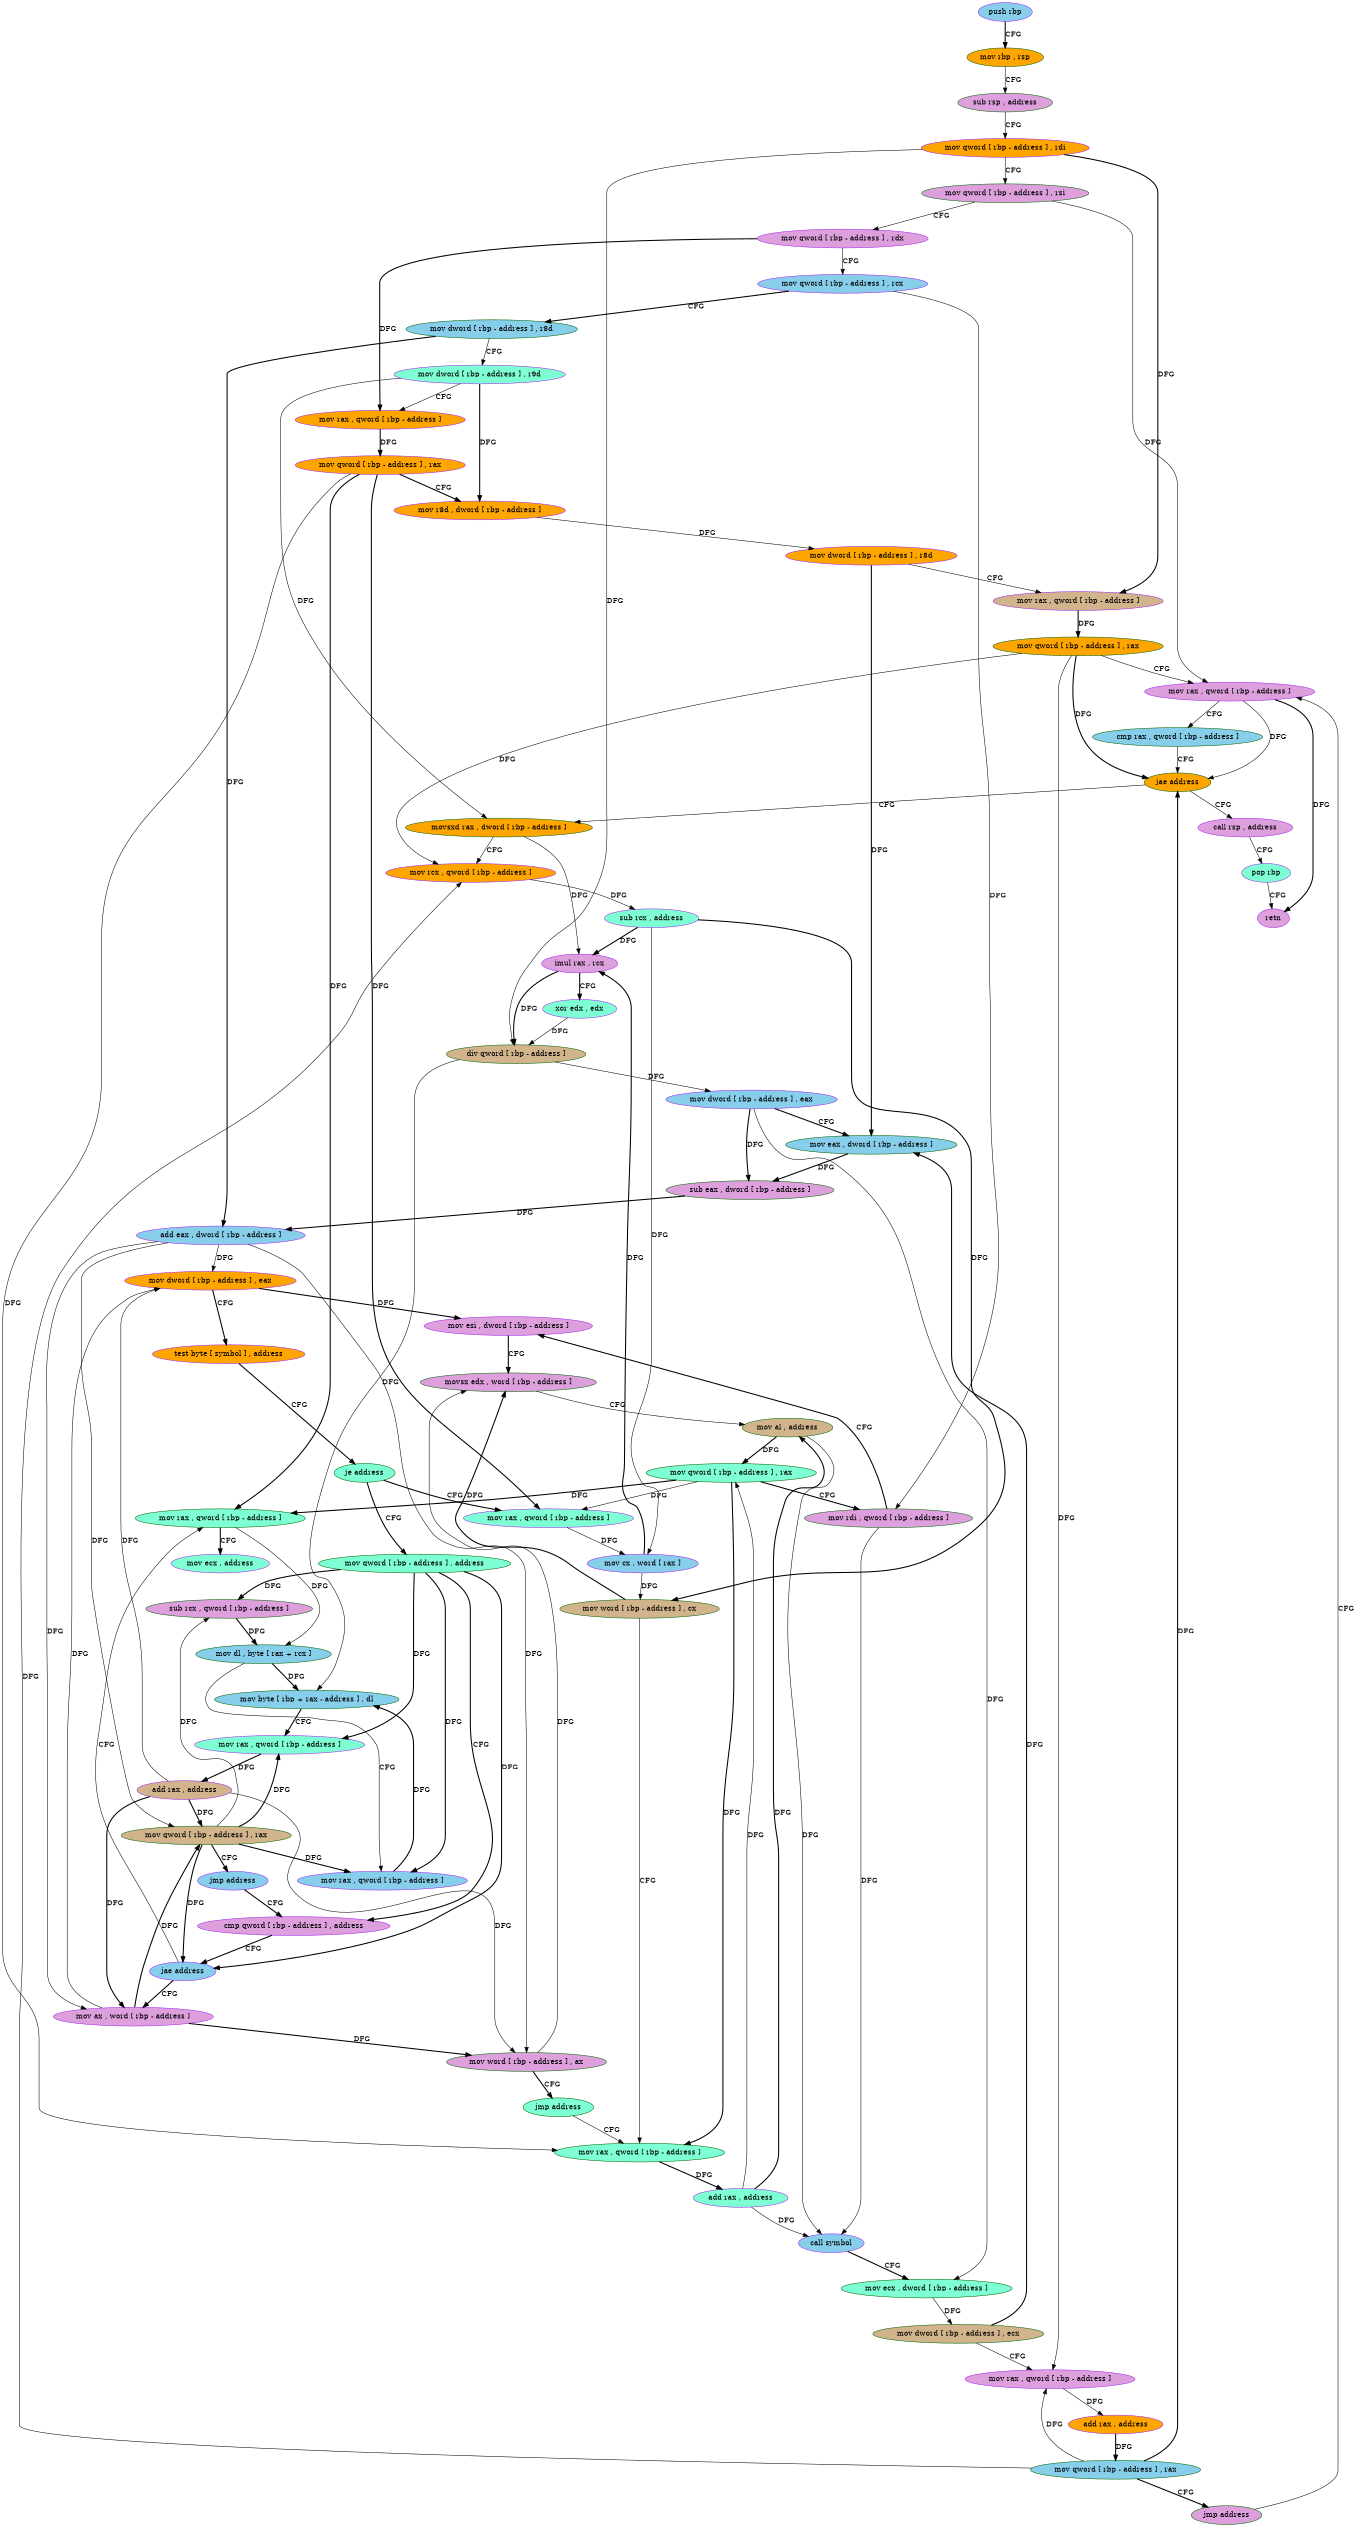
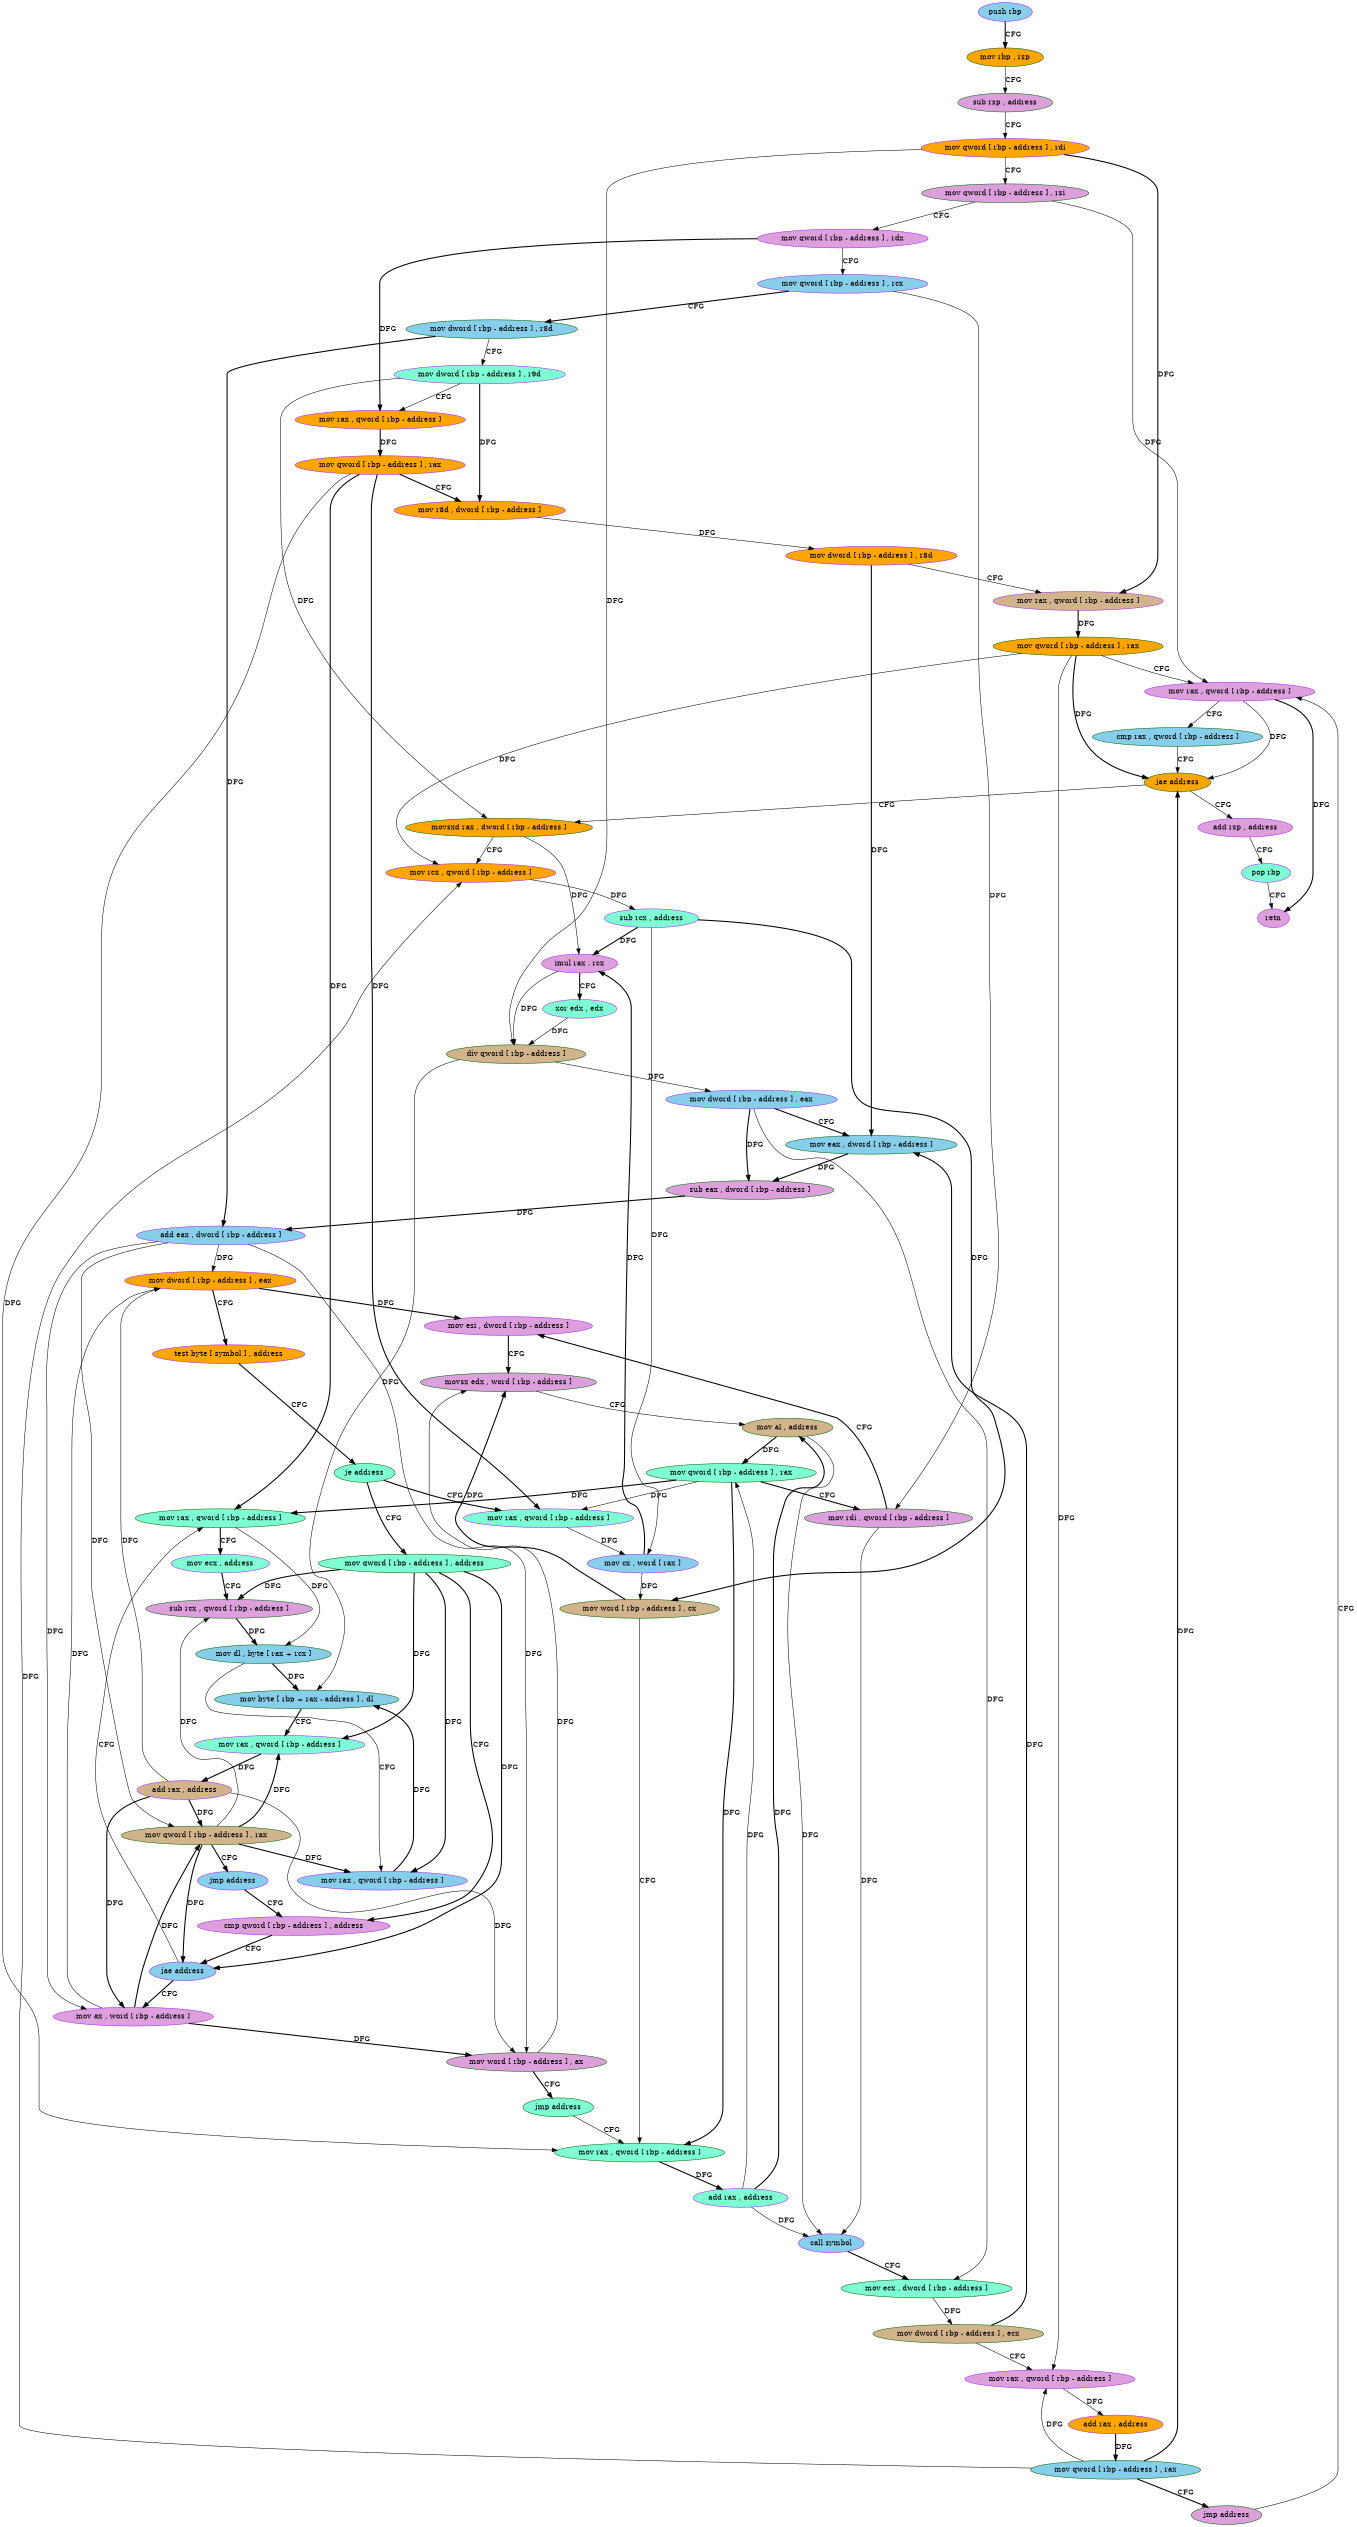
(1245, 828) -> (1245, 828)
(523, 997) -> (523, 997)
none -> (224, 1584)
